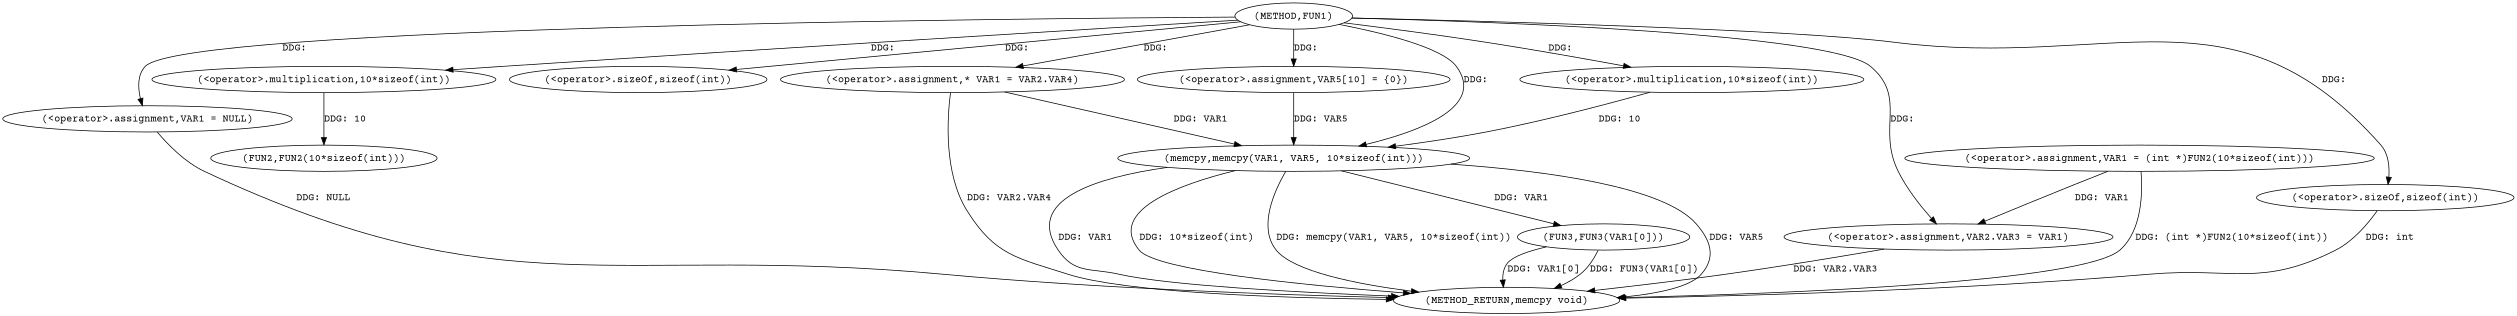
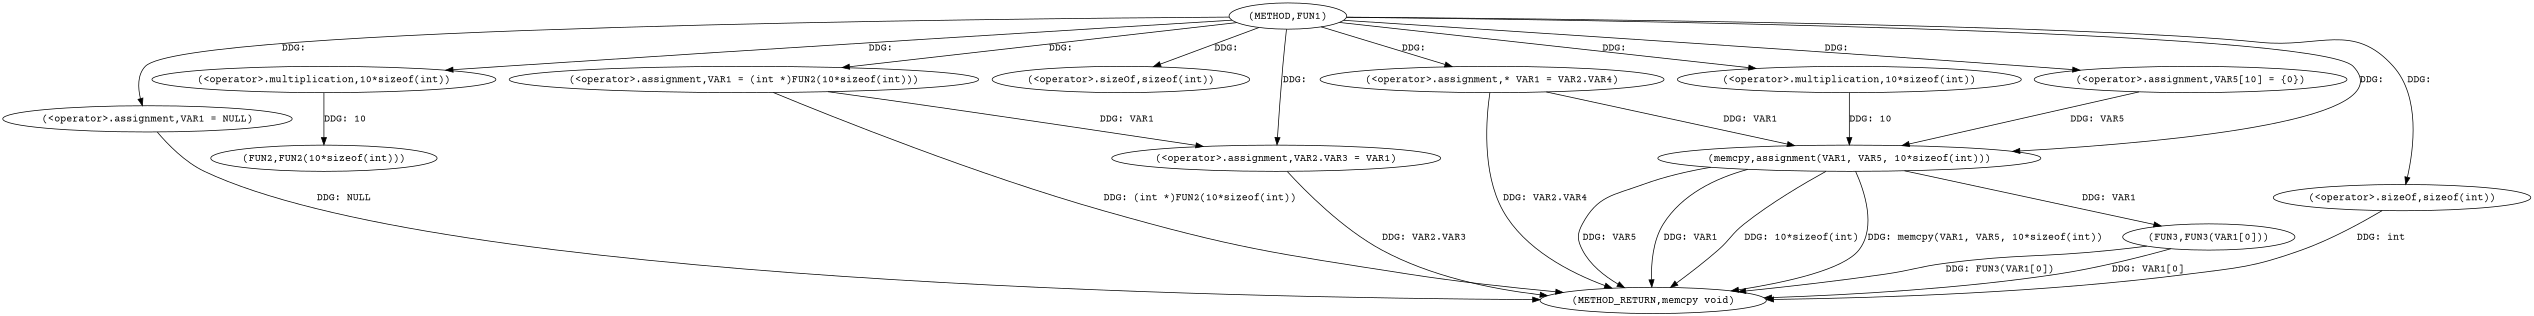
none -> (1043, 45)
(1294, 158) -> (1849, 158)
